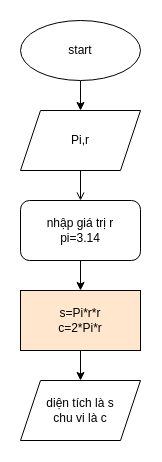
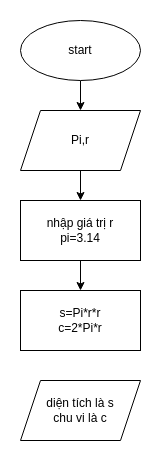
(81, 194) -> (81, 192)
(81, 231) -> (81, 231)
(81, 321) -> (81, 321)
(81, 370) -> none
